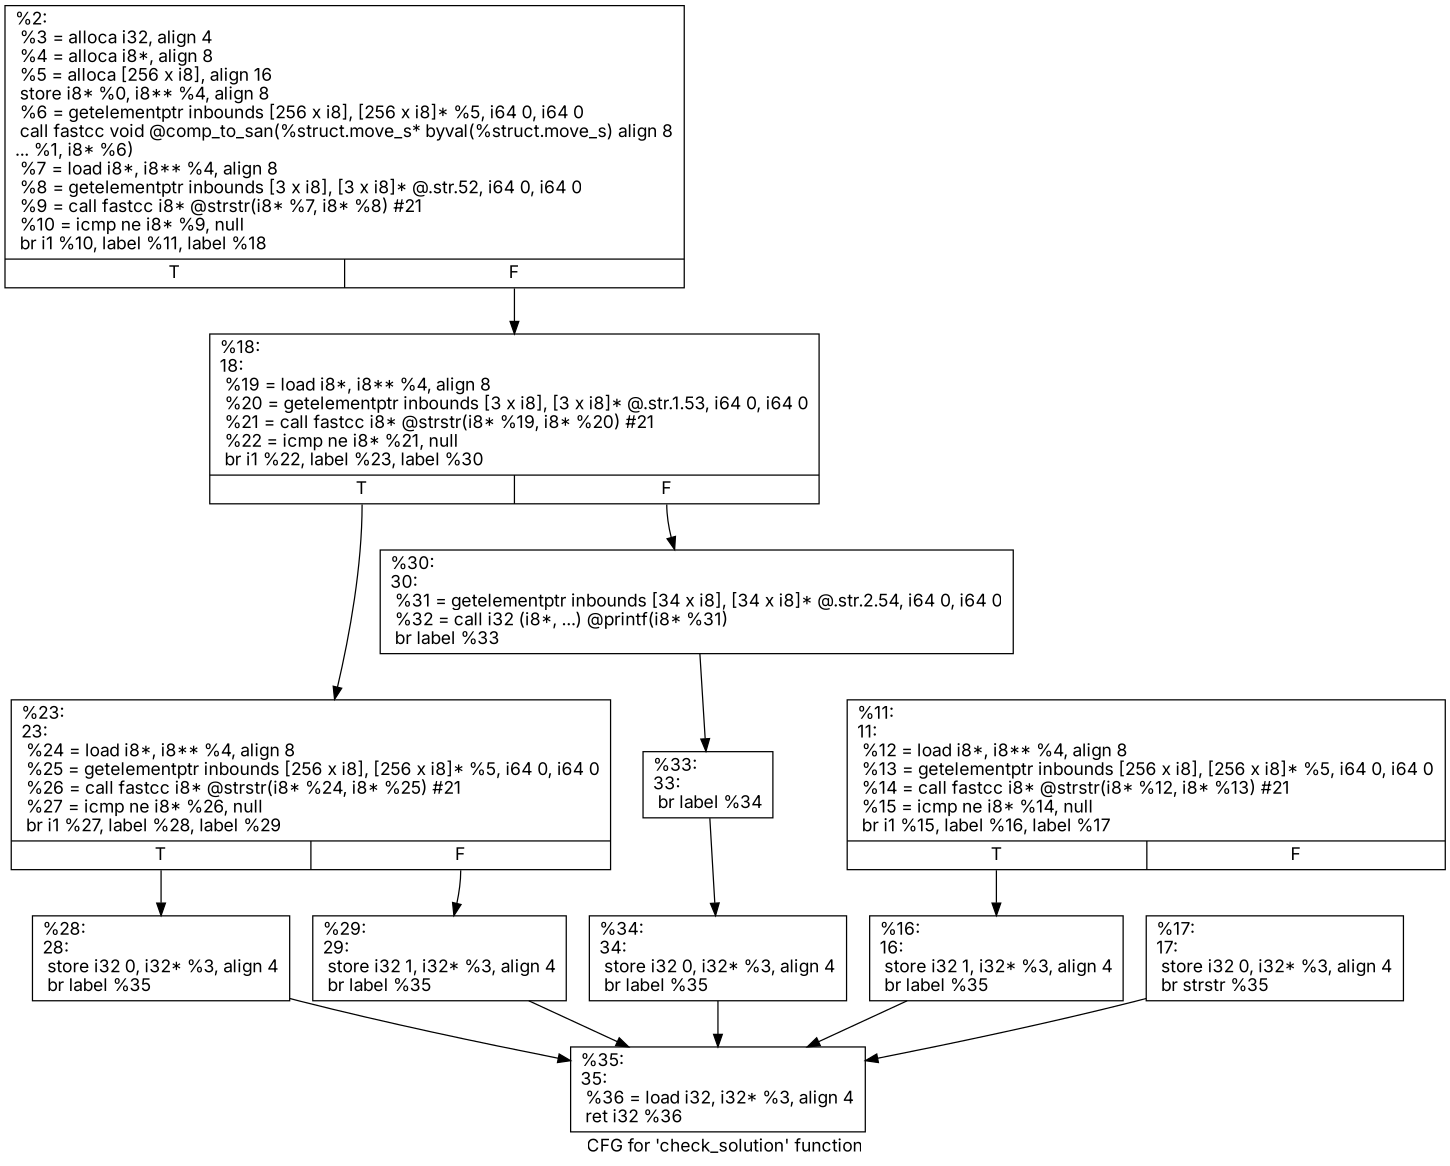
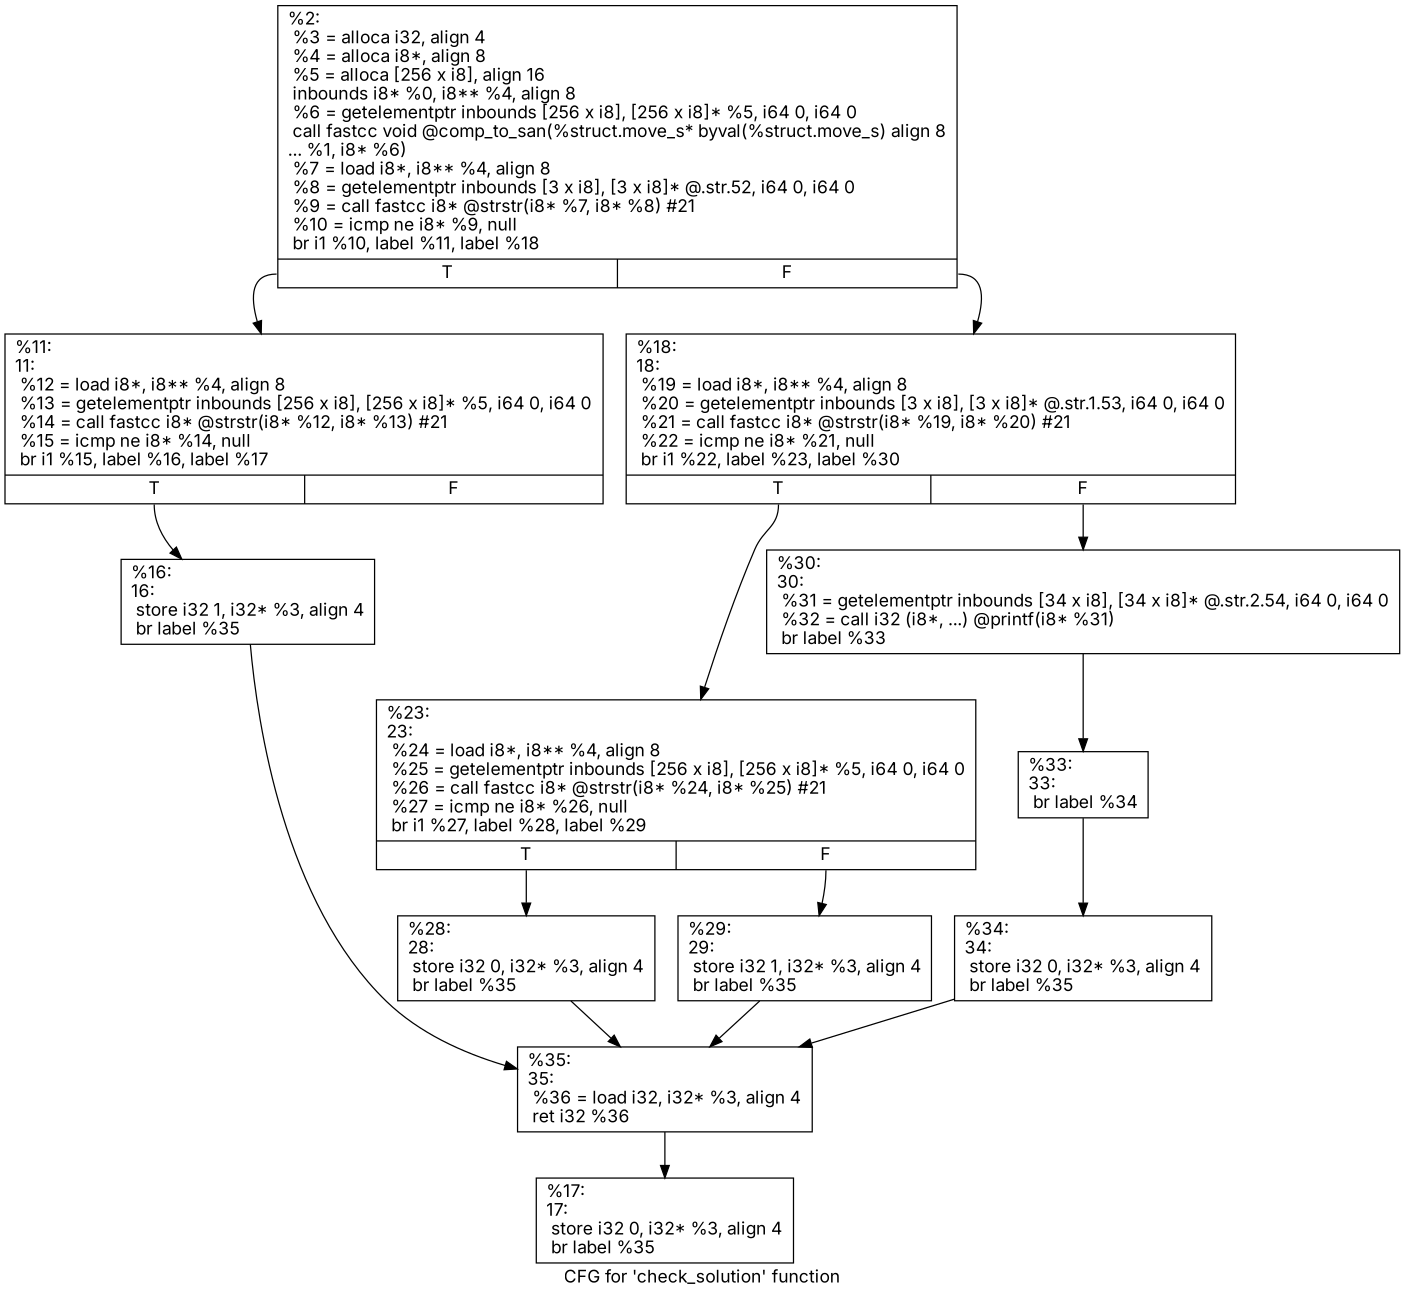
(143, 94) -> (433, 94)
none -> (254, 291)
(1213, 986) -> (601, 1248)
(1012, 1030) -> (665, 1149)
